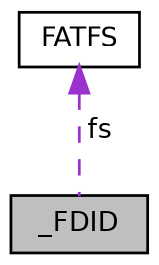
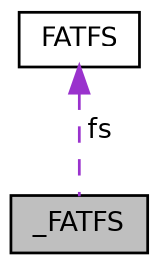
(79, 224) -> (79, 224)
